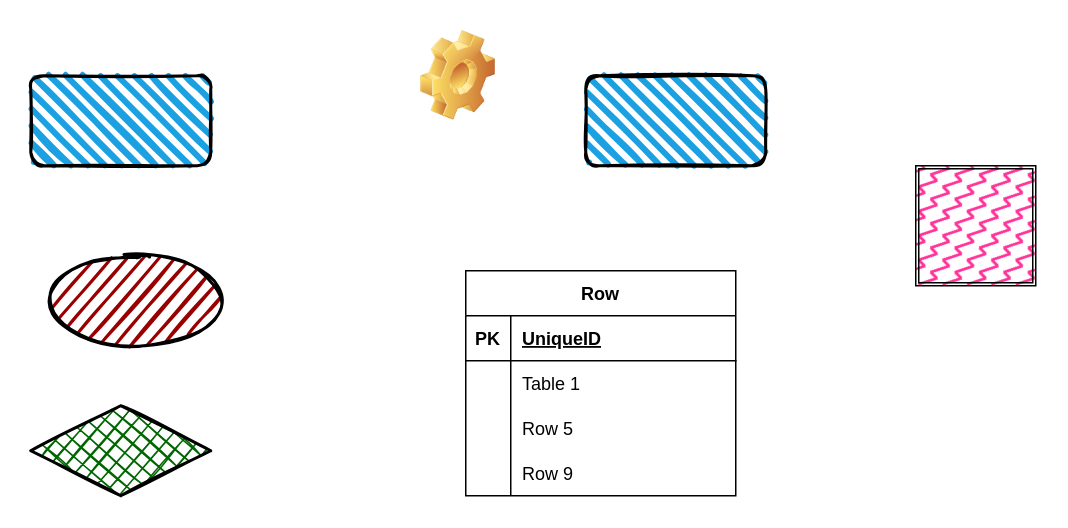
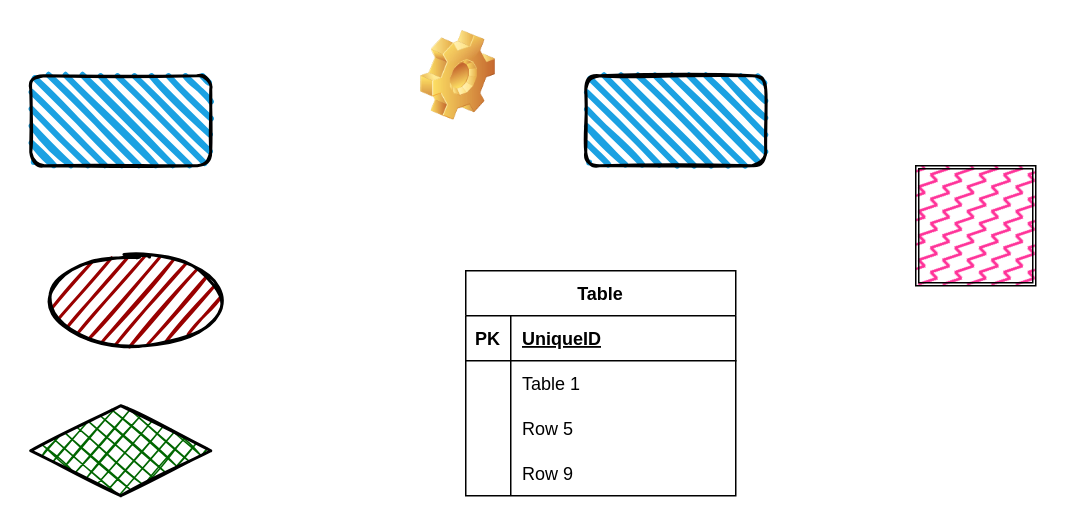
(600, 294) -> (600, 294)
